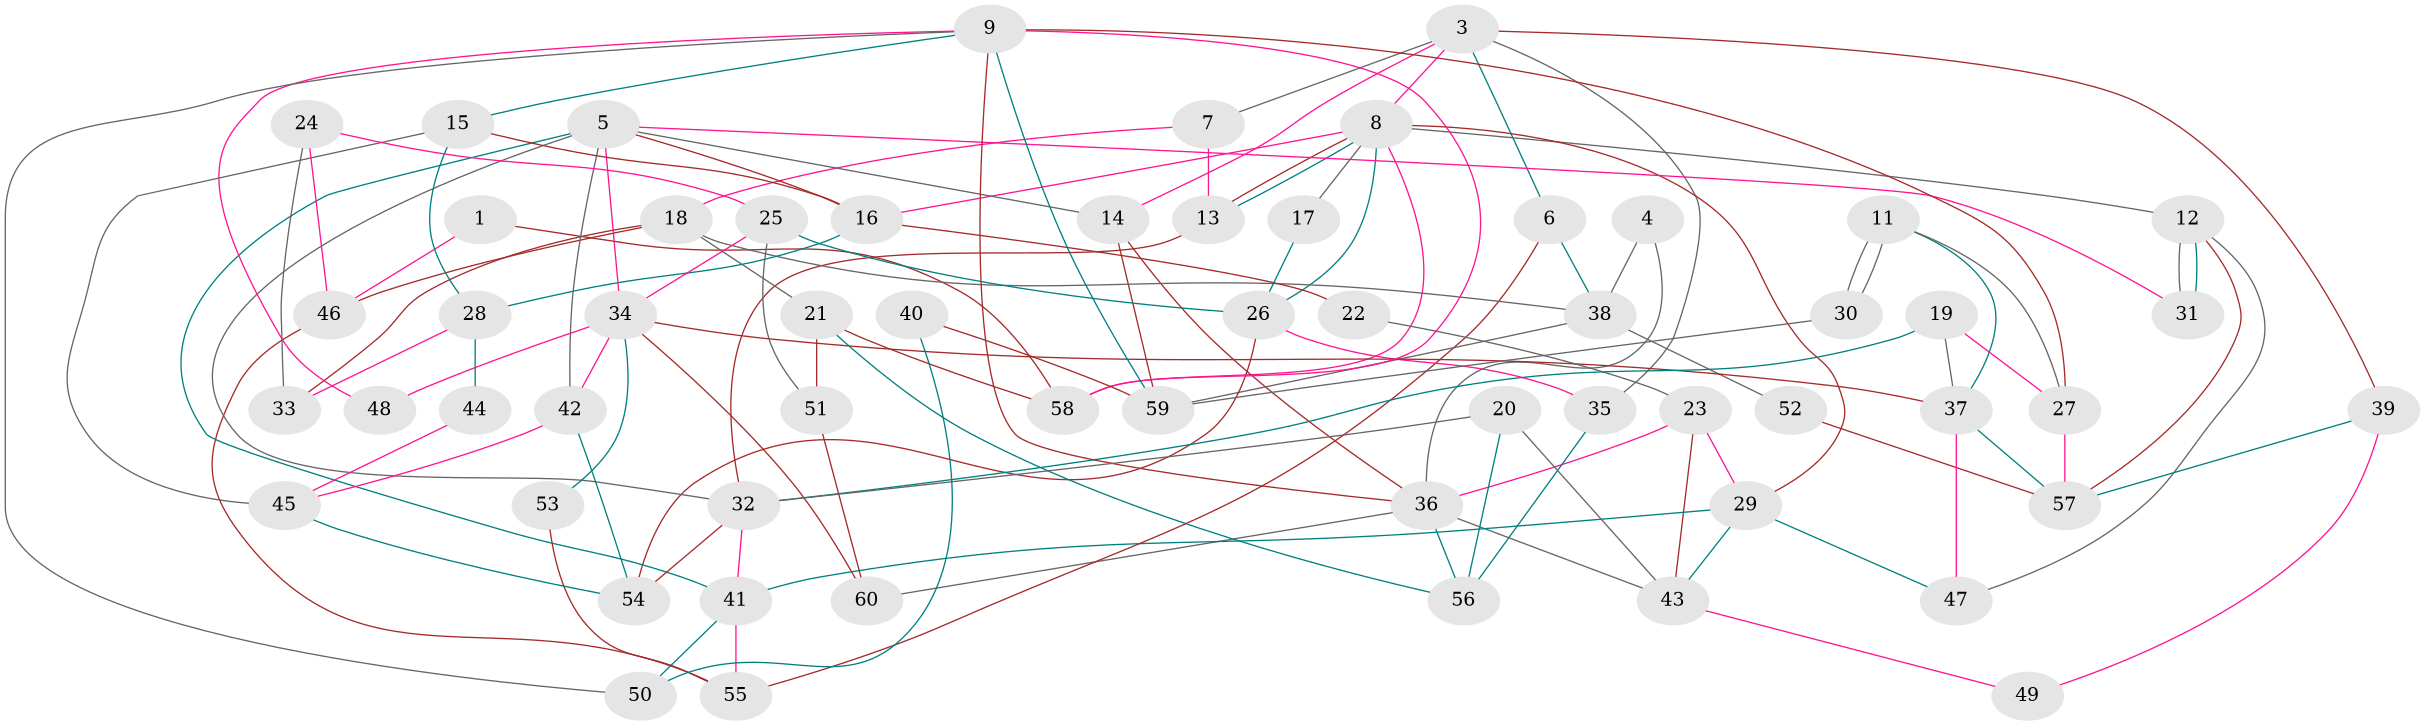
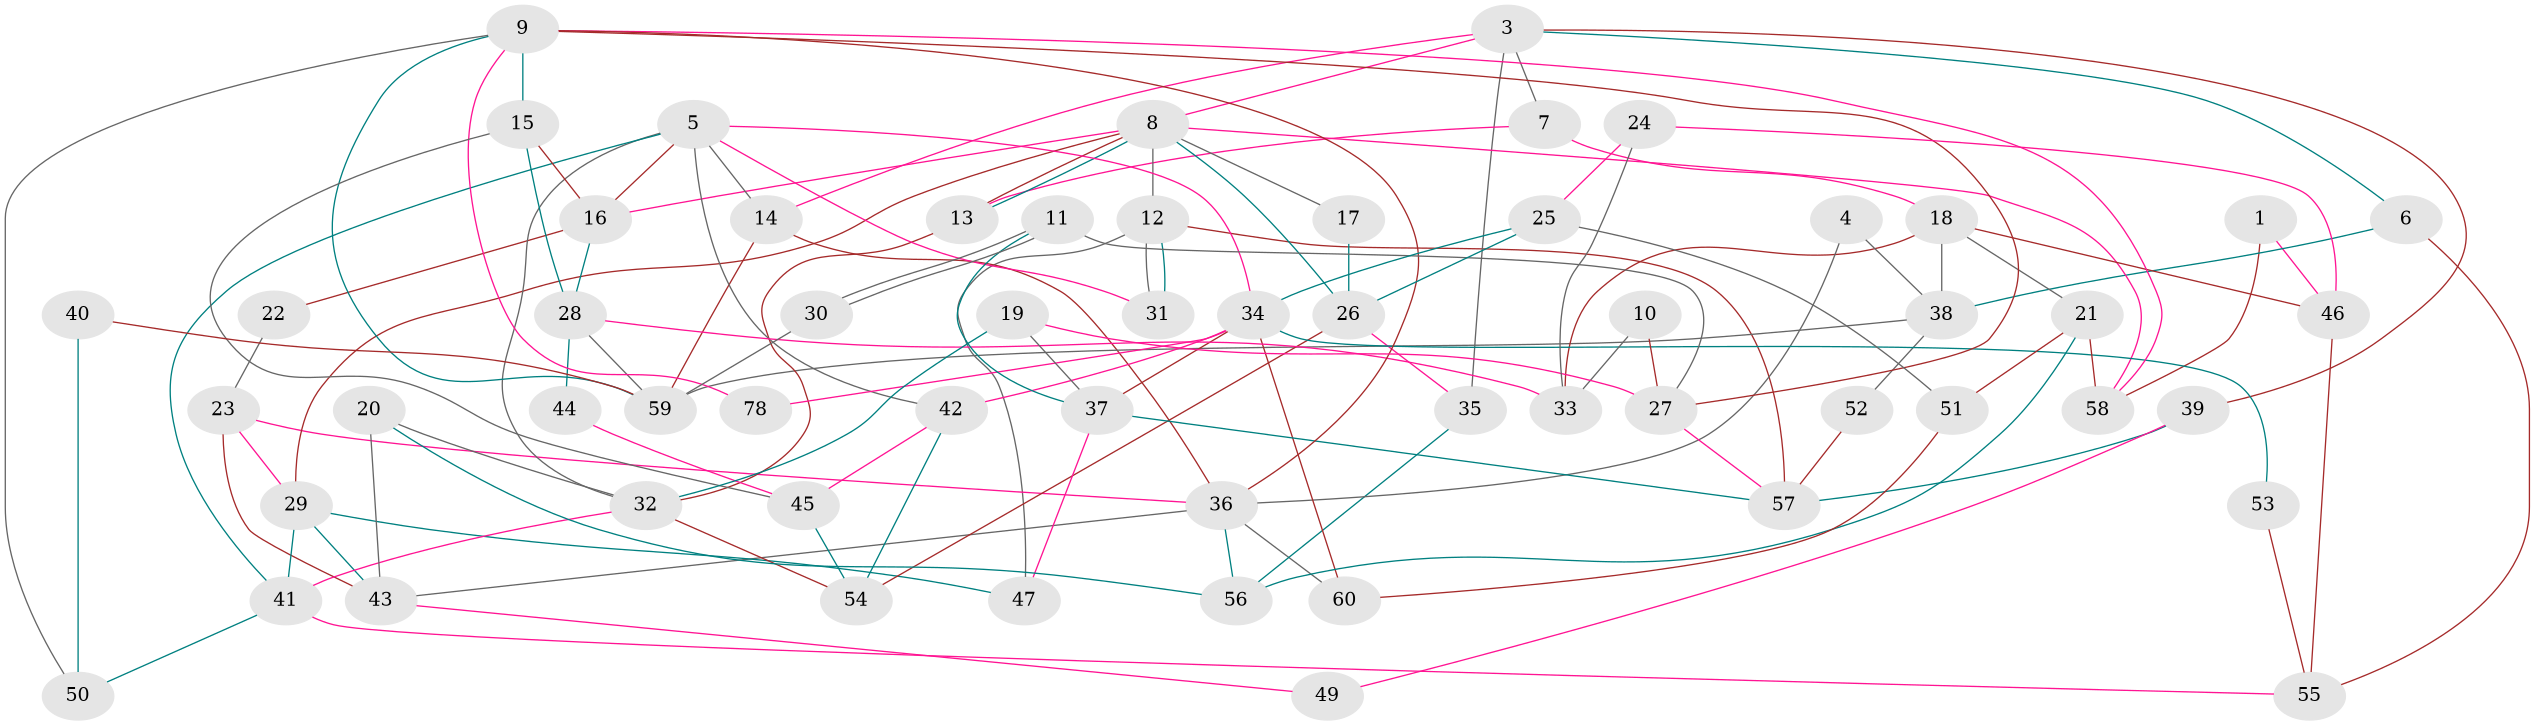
(706, 261) -> (1384, 264)
none -> (1645, 315)
none -> (615, 363)
(380, 410) -> (756, 410)
